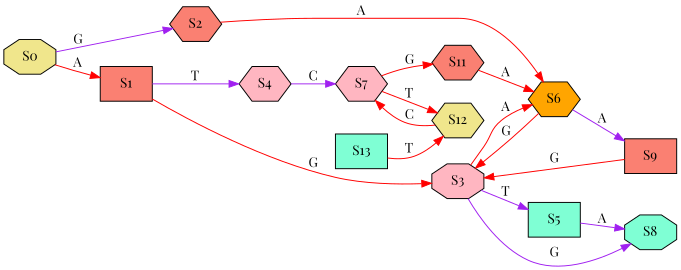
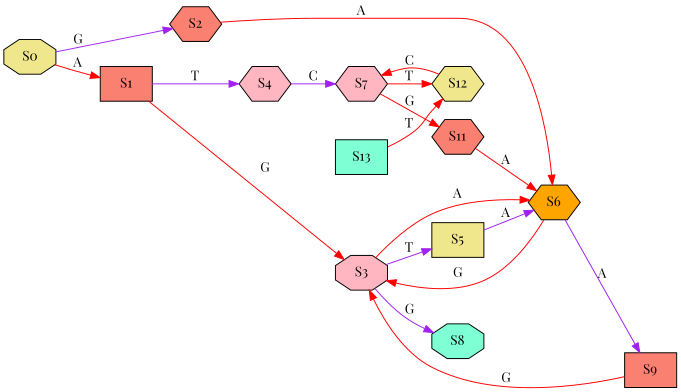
(554, 220) -> (458, 240)
(598, 225) -> (504, 222)
